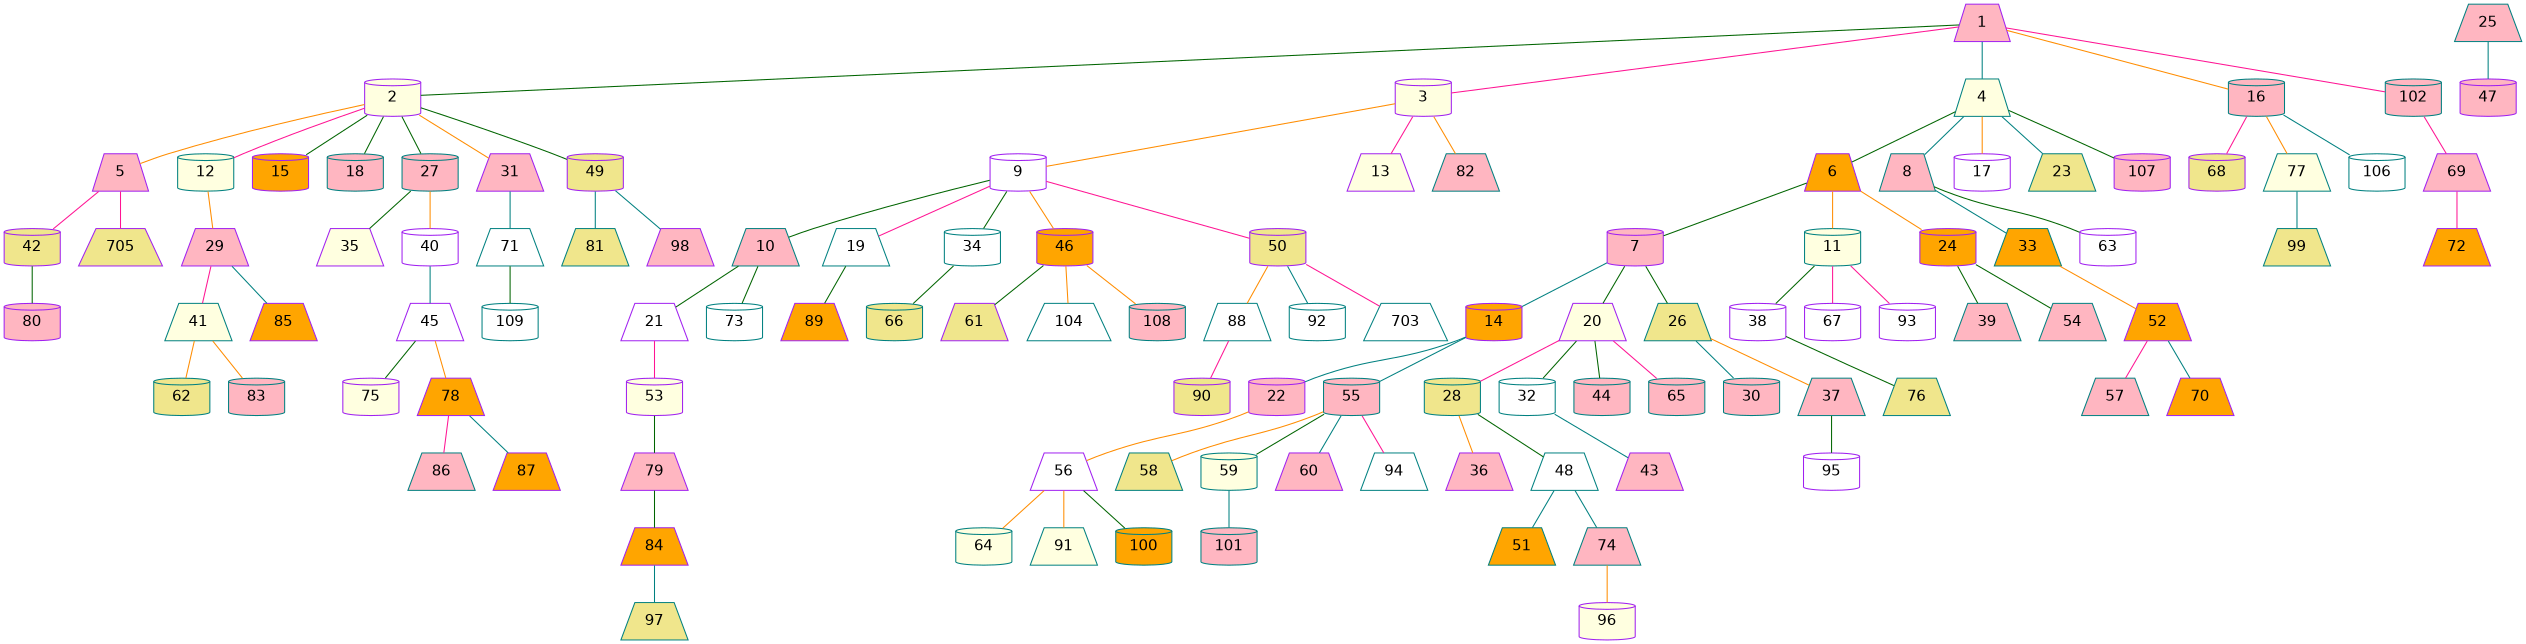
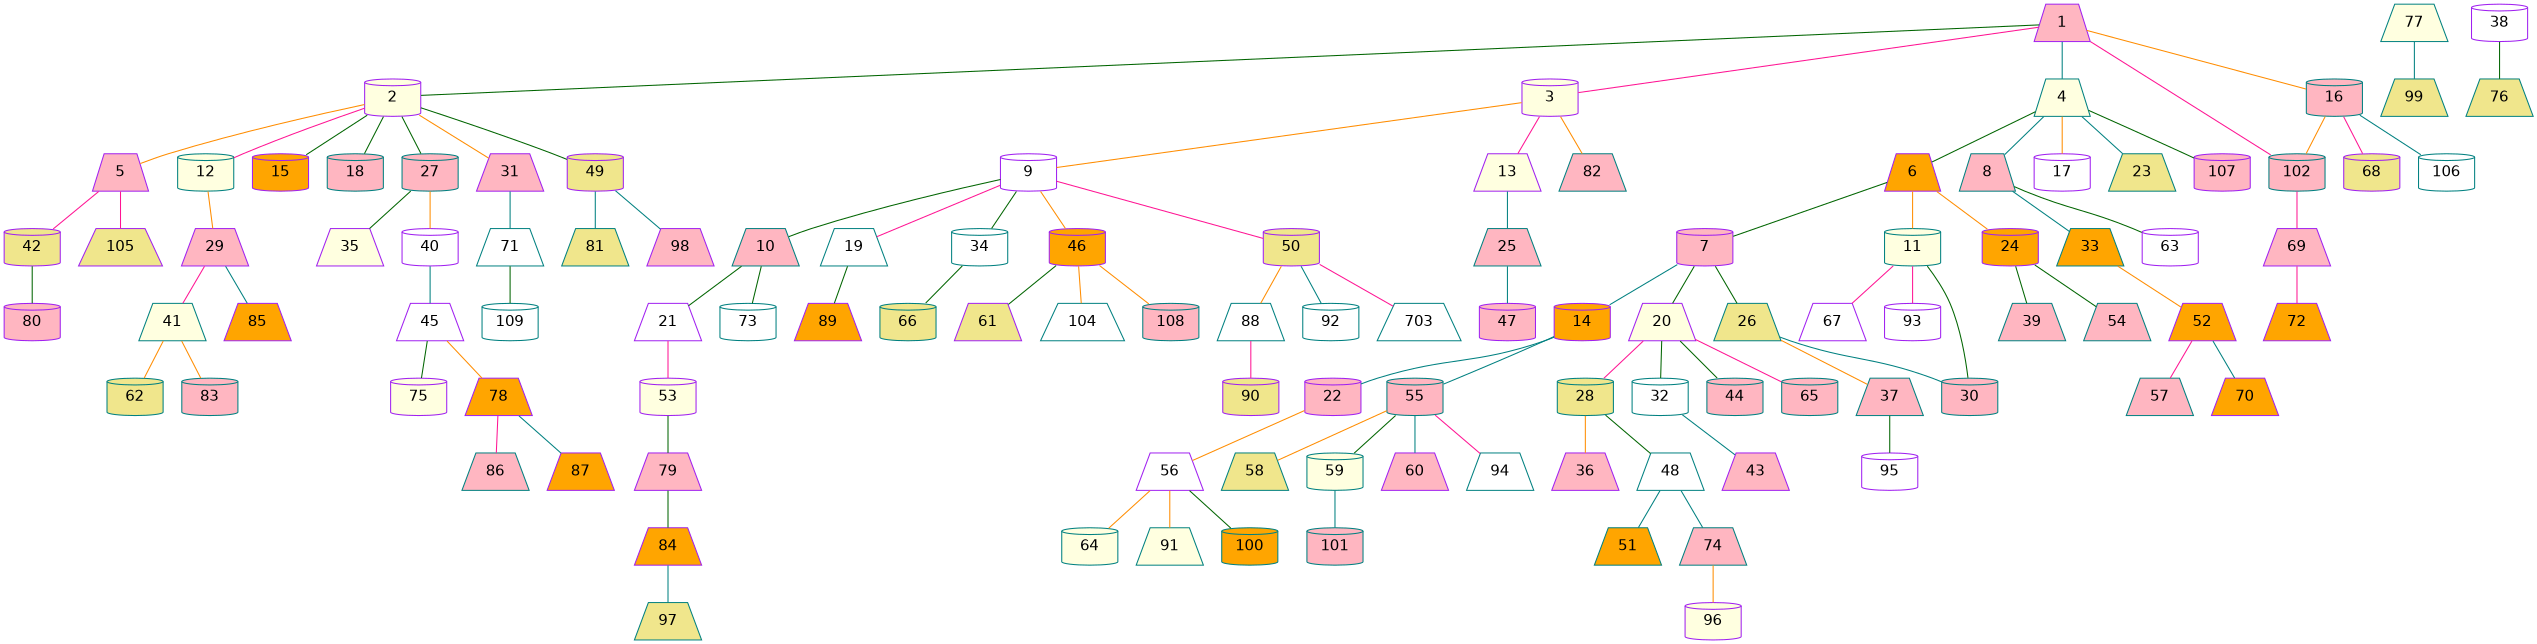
(2277, 135) -> (2316, 135)
none -> (1507, 210)
(121, 247) -> (121, 247)
(1795, 285) -> (1956, 319)
(1833, 322) -> (1833, 322)
